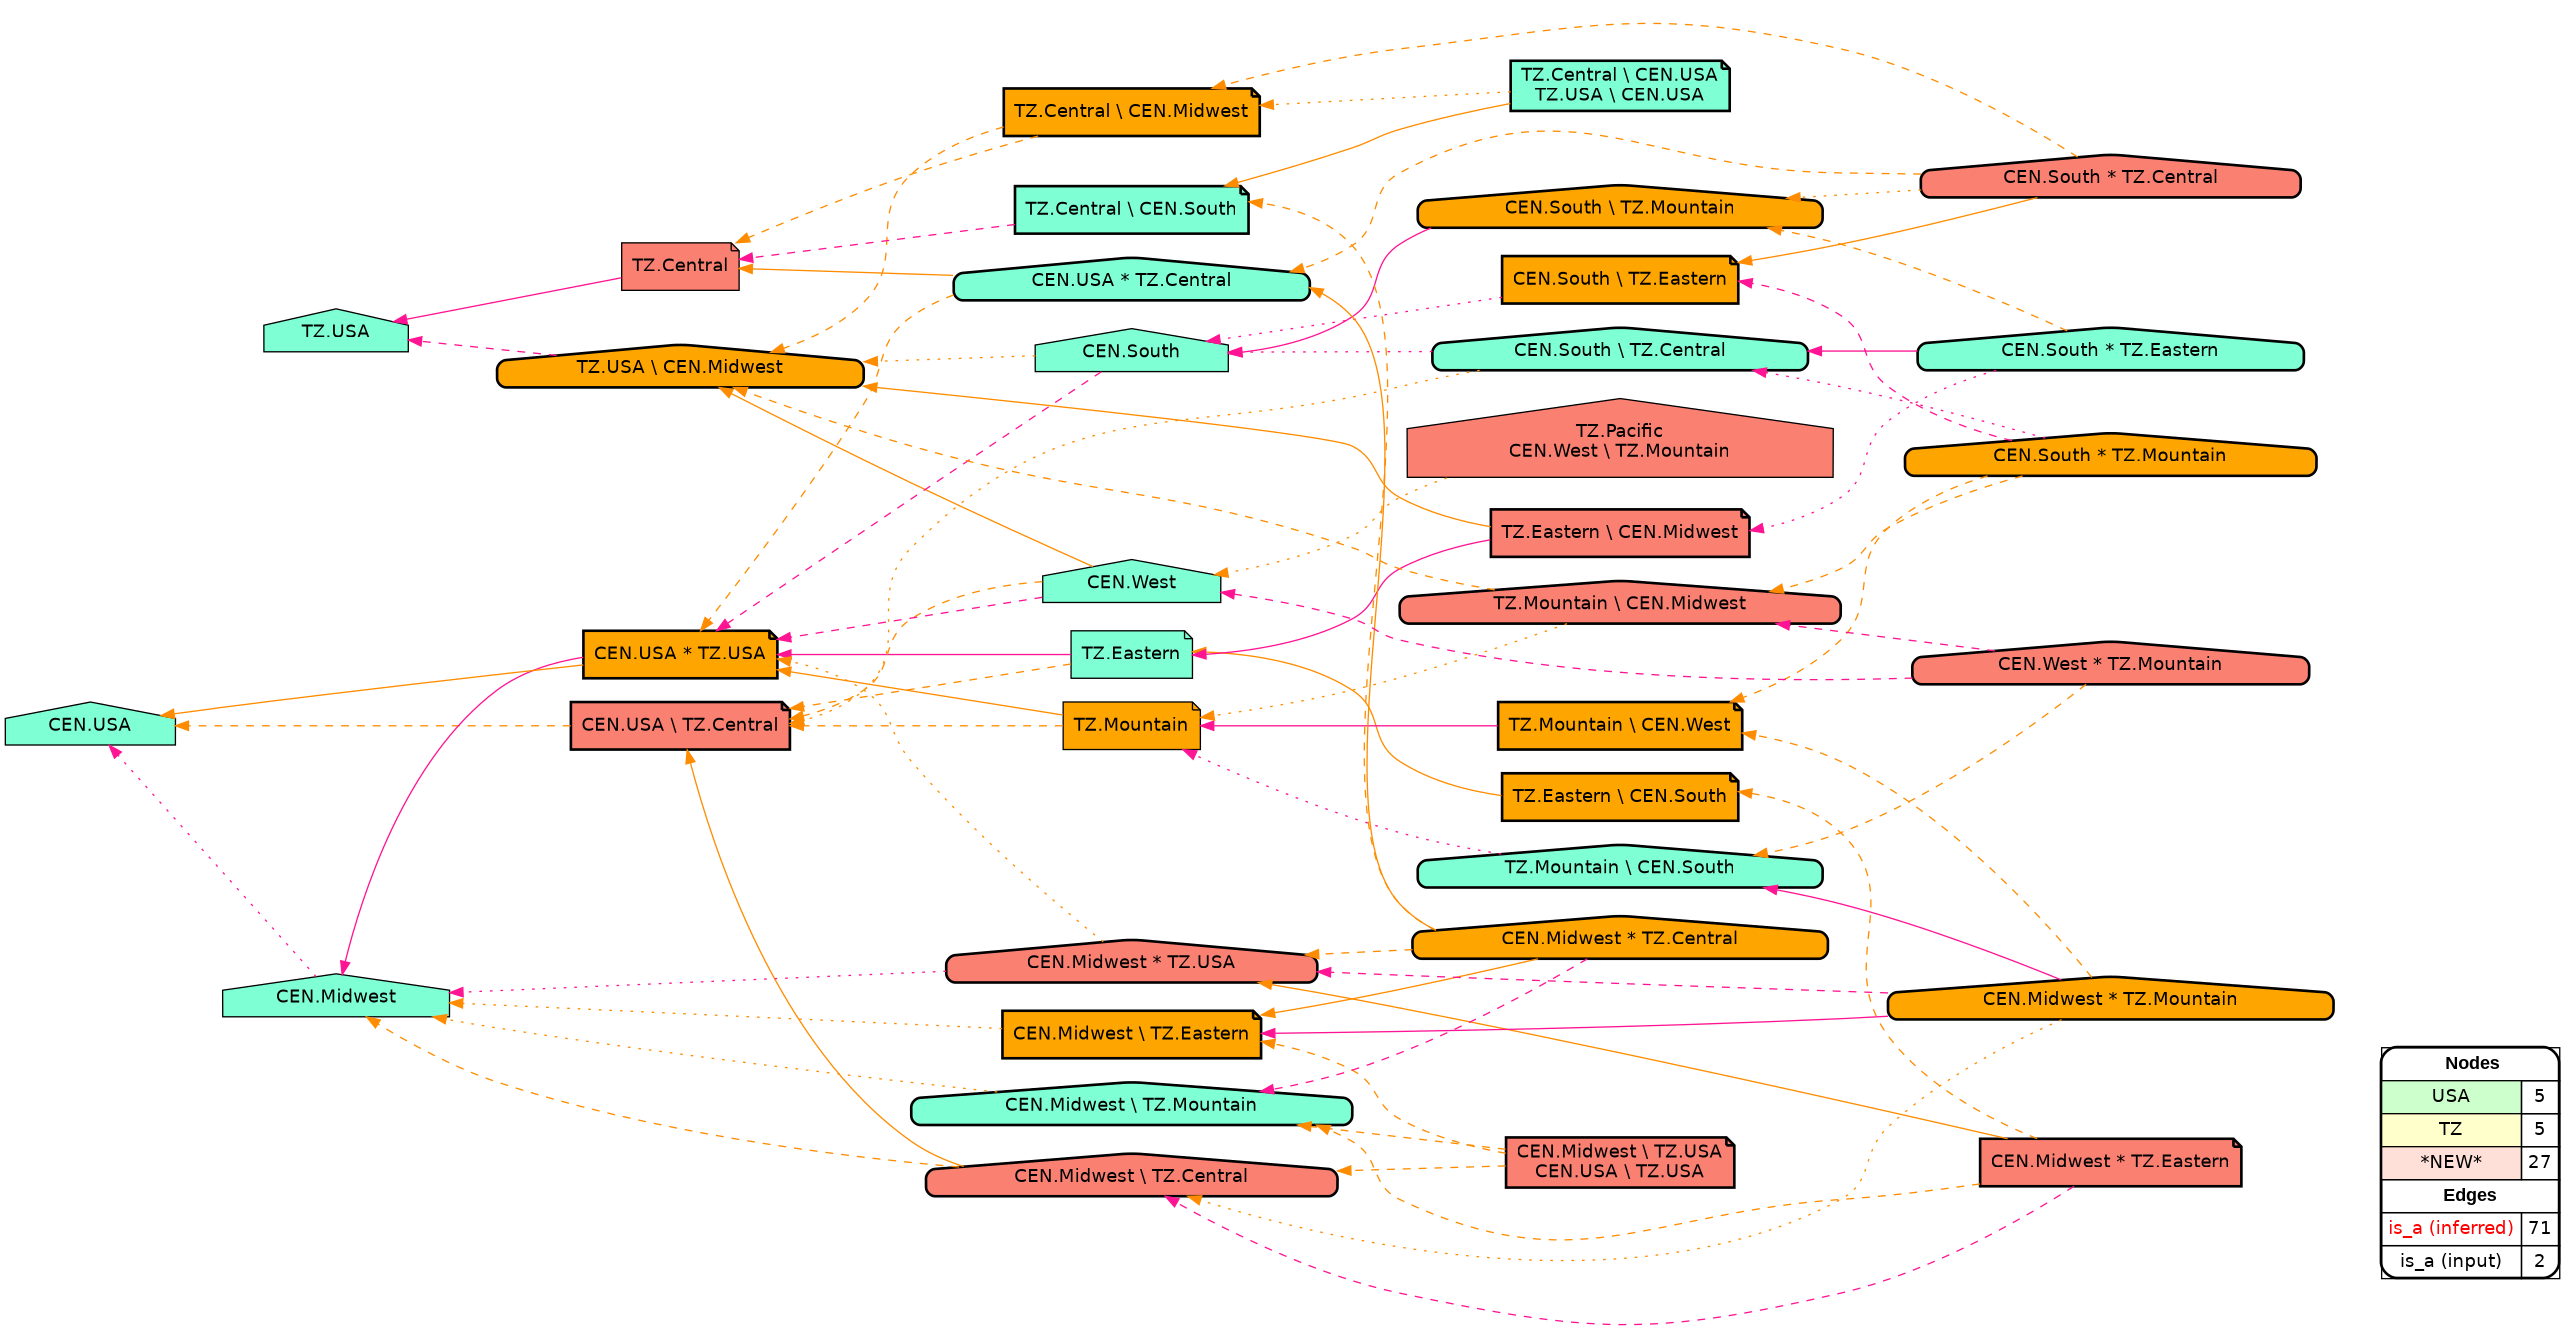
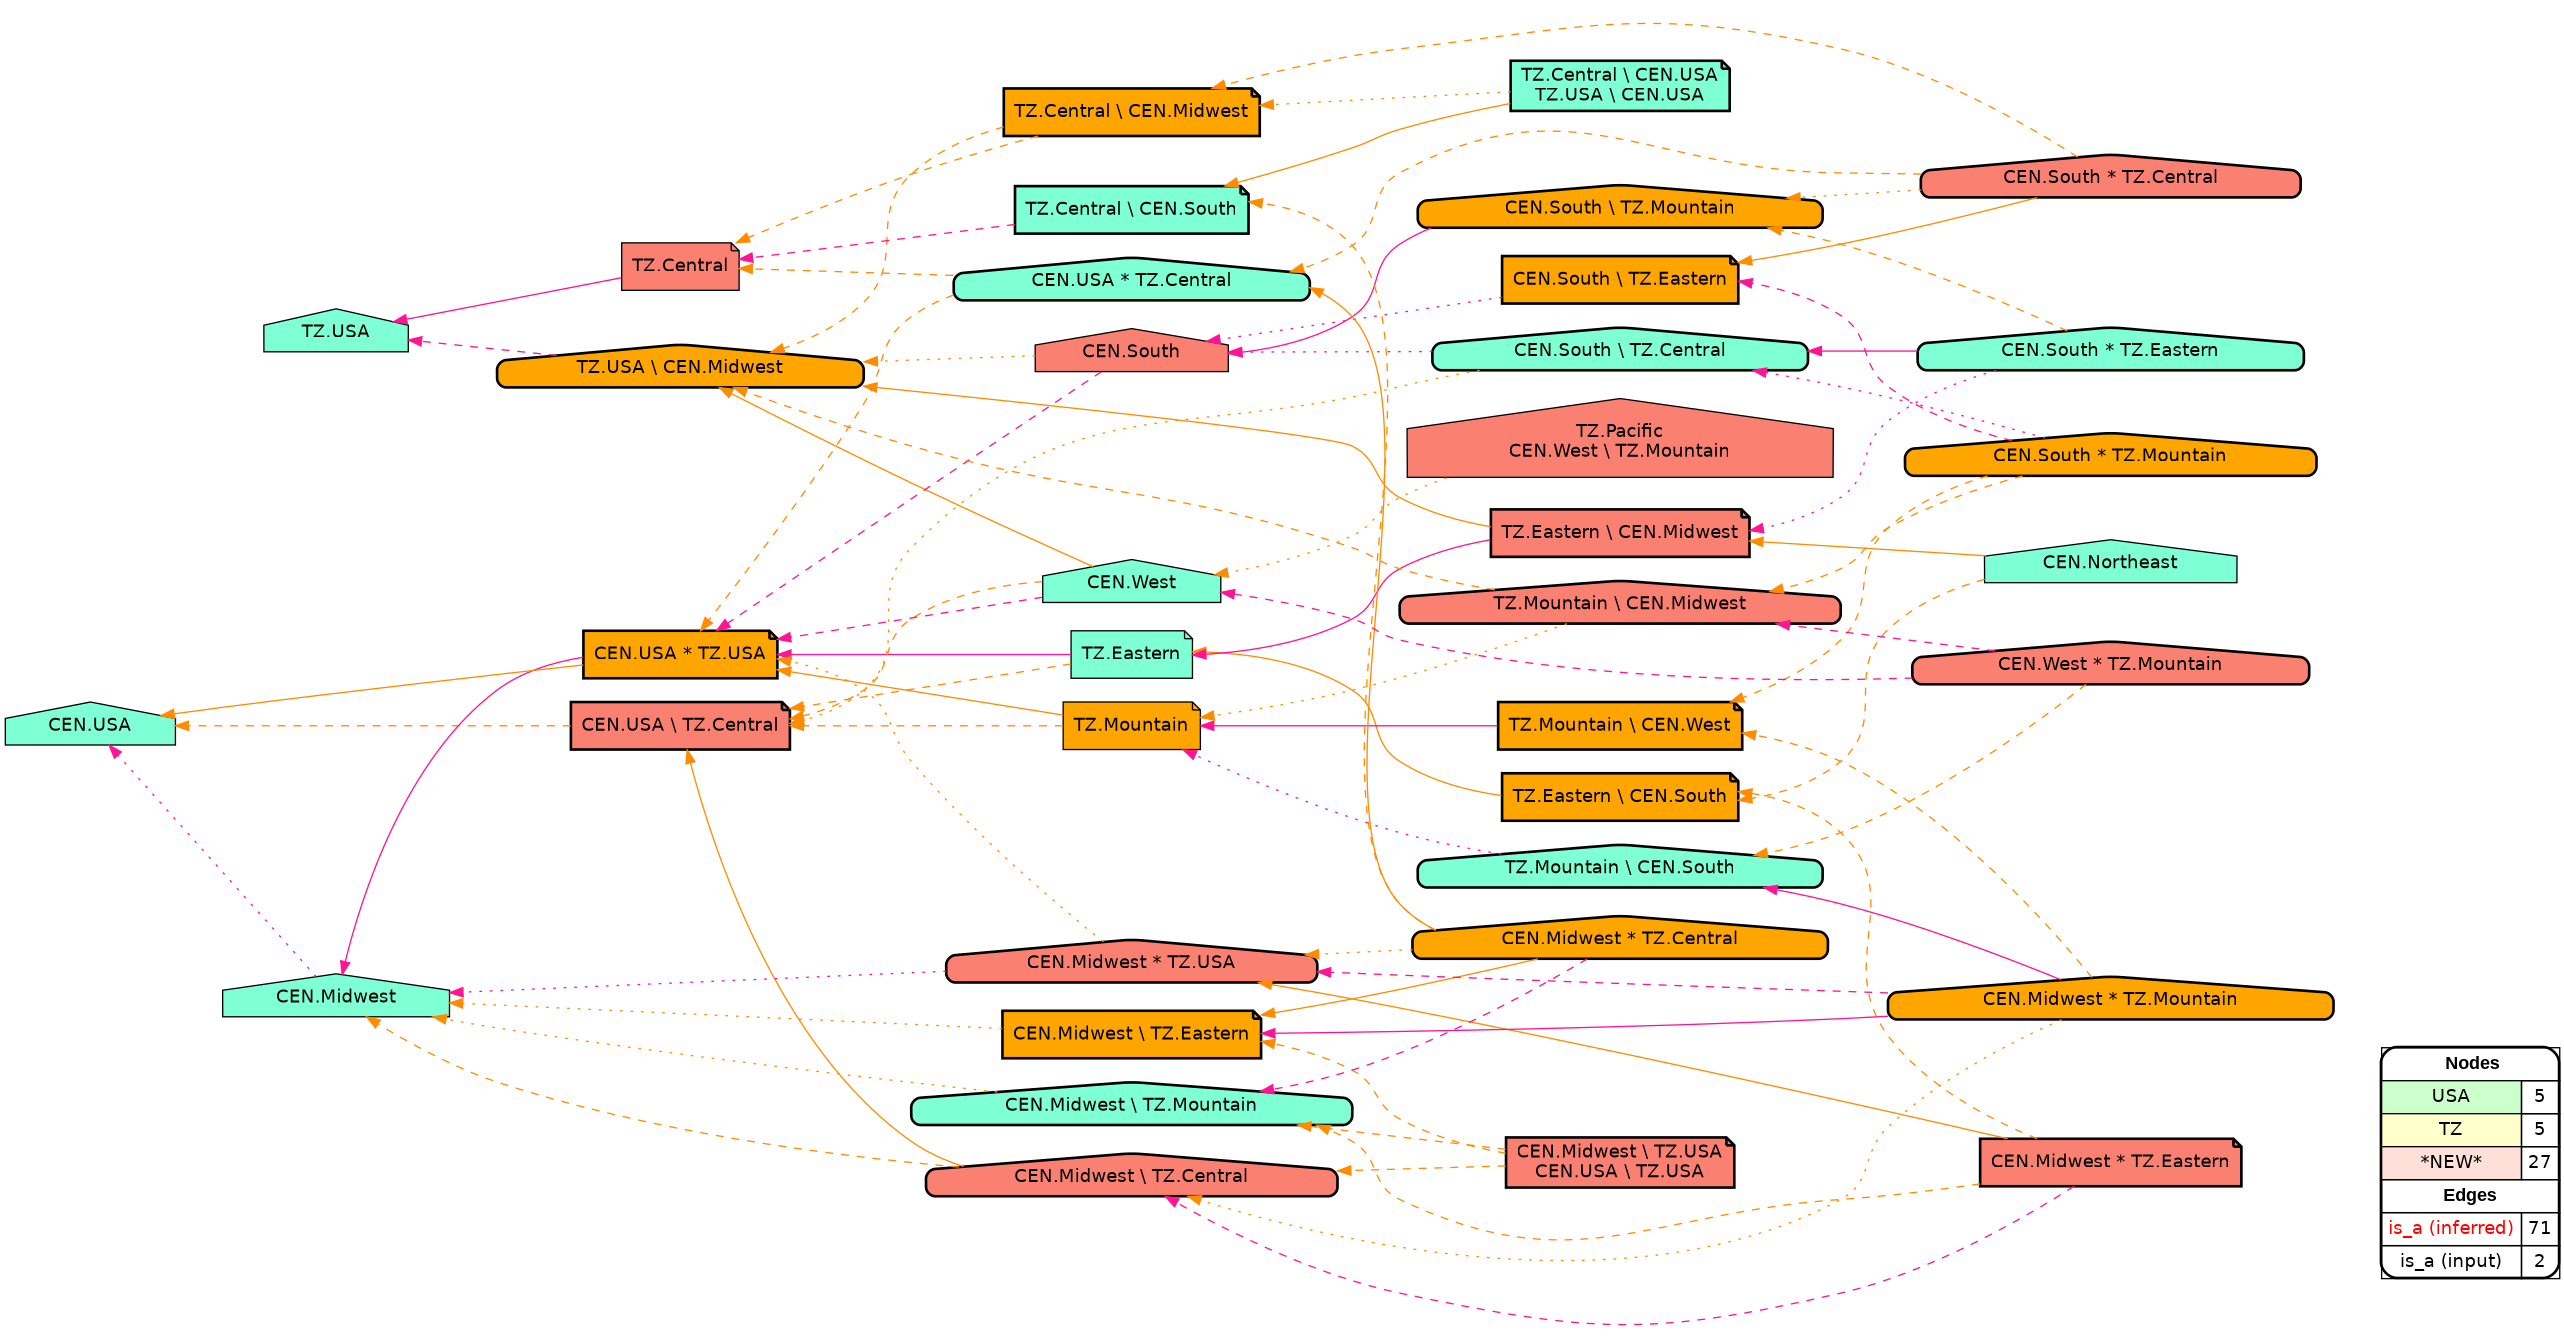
(853, 272) -> (853, 272)
(1132, 352) -> (1132, 352)
none -> (2111, 564)
(1366, 952) -> (1366, 952)
